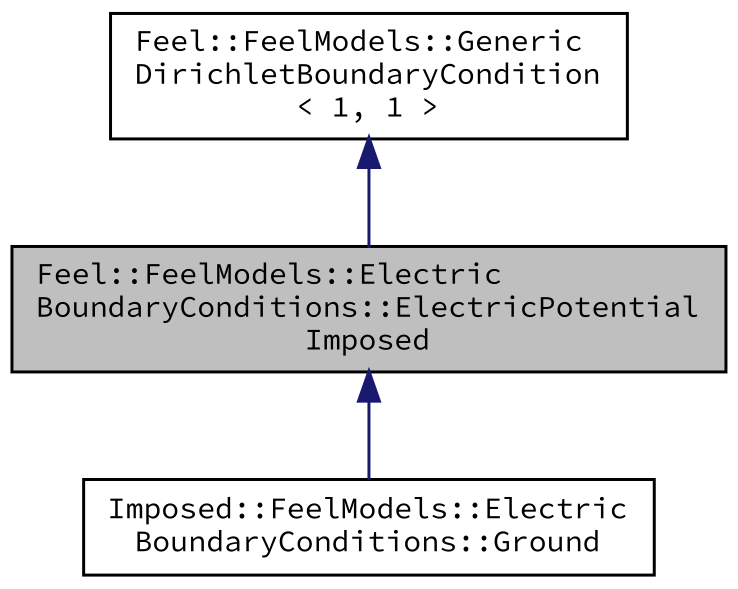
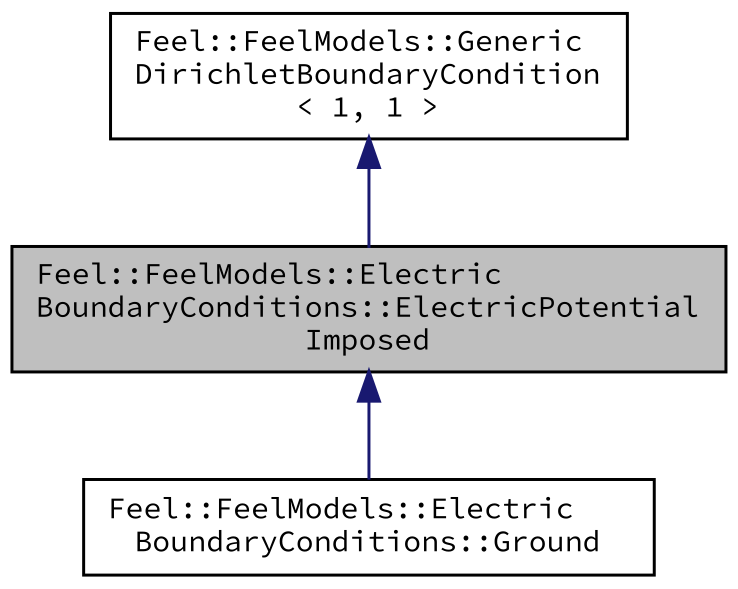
(369, 527) -> (369, 527)
